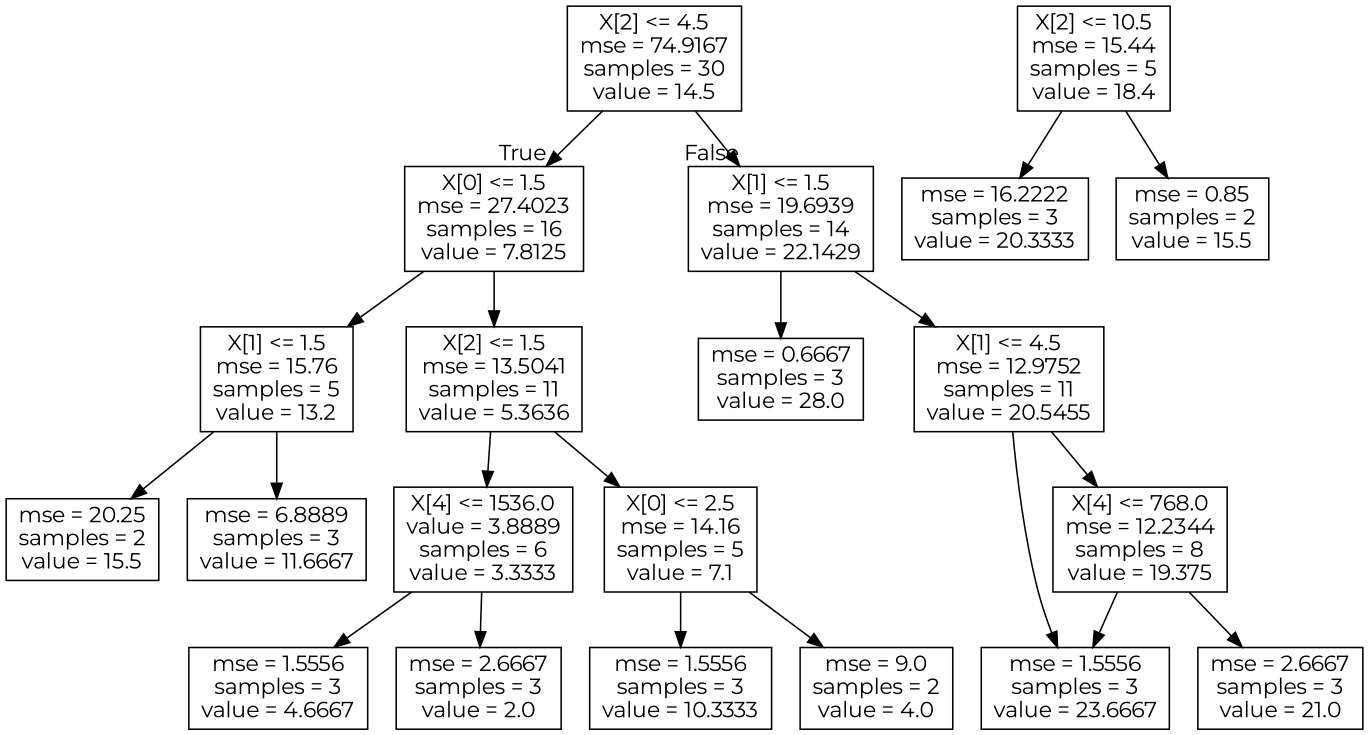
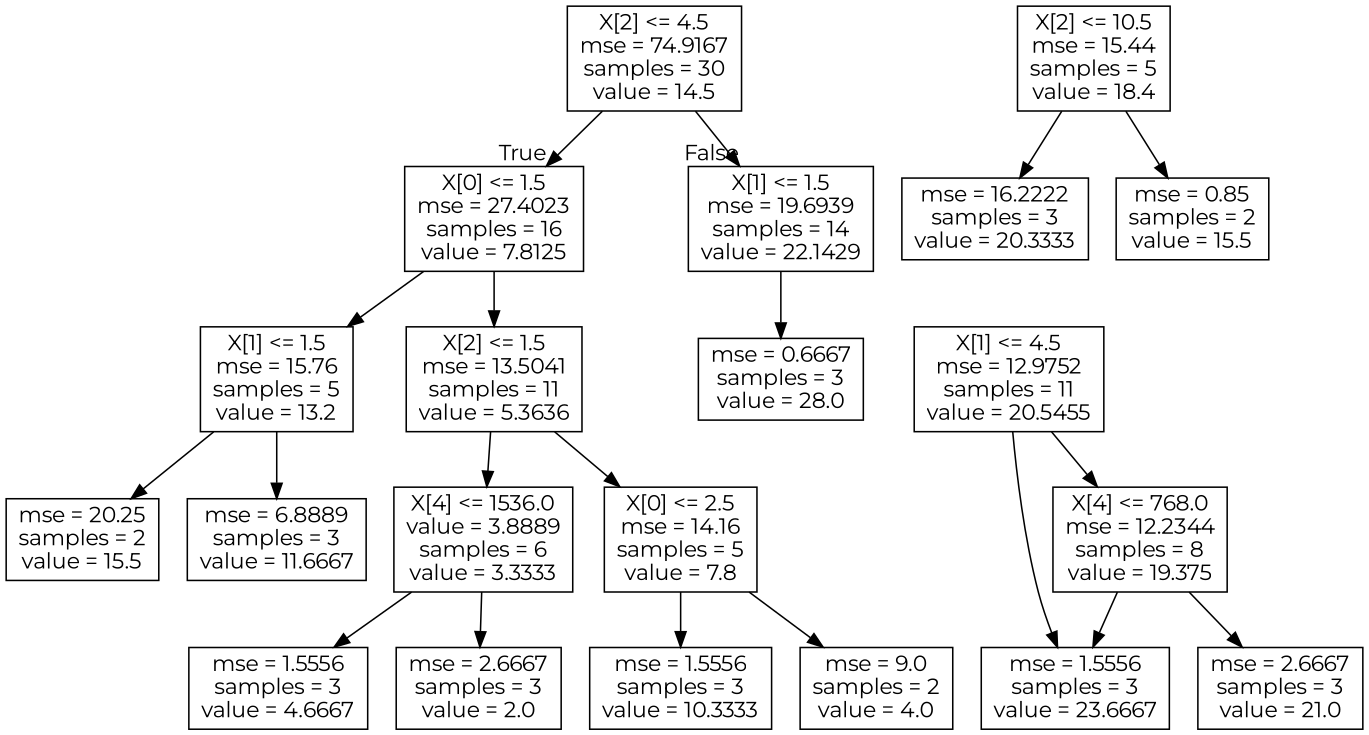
(889, 295) -> none
(681, 540) -> (681, 540)
